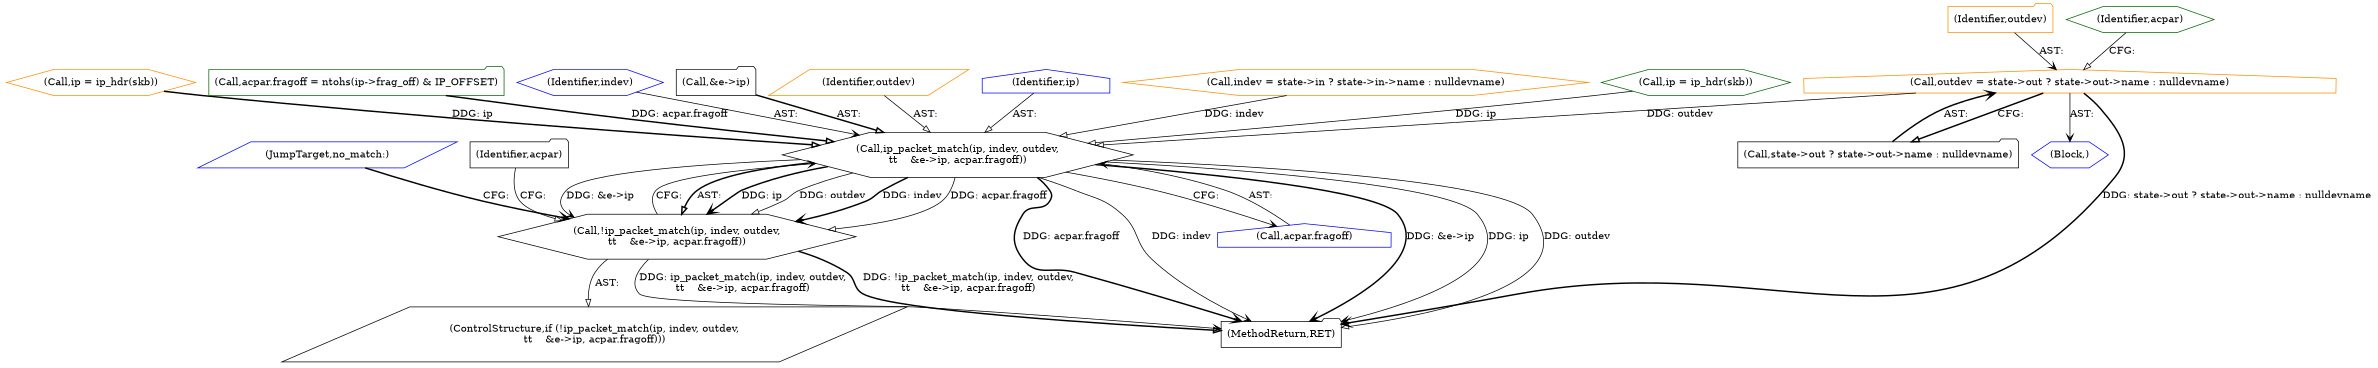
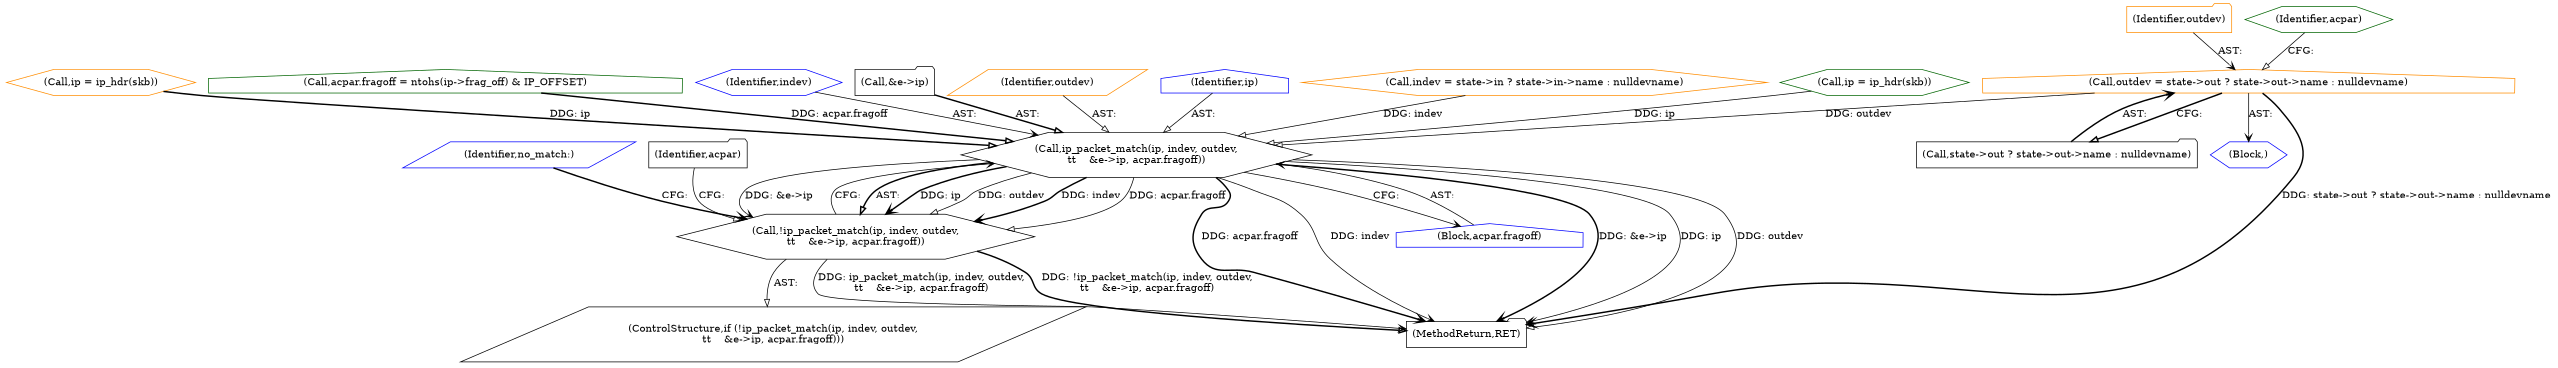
(356, 82) -> (445, 82)
(327, 155) -> (519, 155)
(1304, 237) -> (1490, 237)
